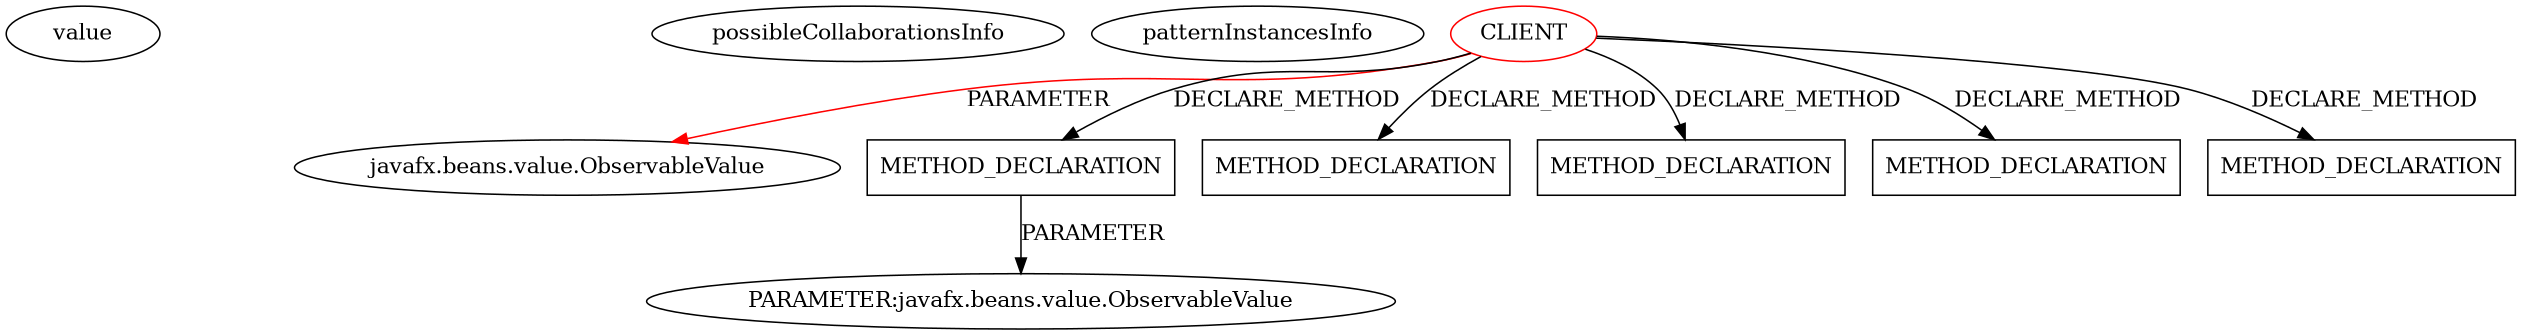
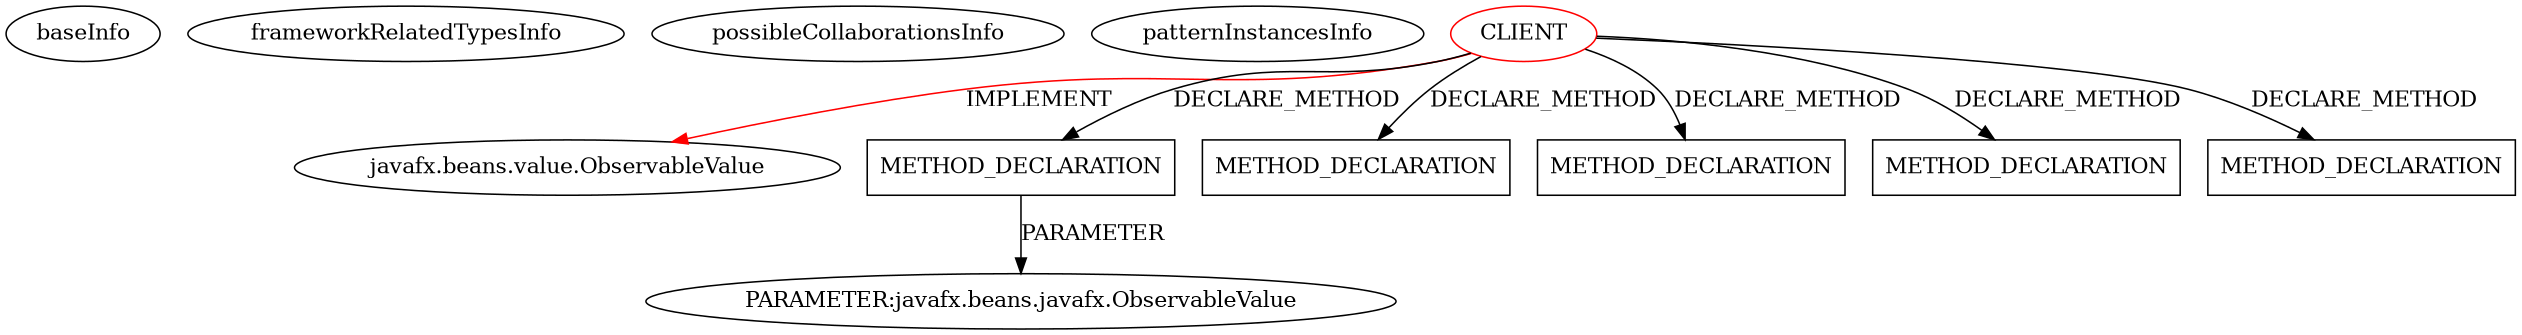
(83, 34) -> (83, 34)
none -> (406, 34)
(1039, 101) -> (1039, 101)
(1021, 301) -> (1021, 301)
